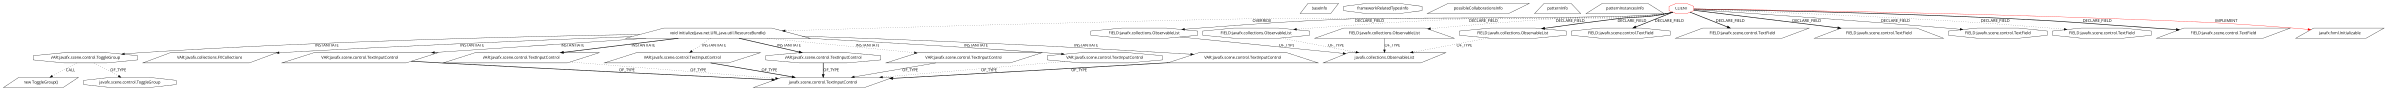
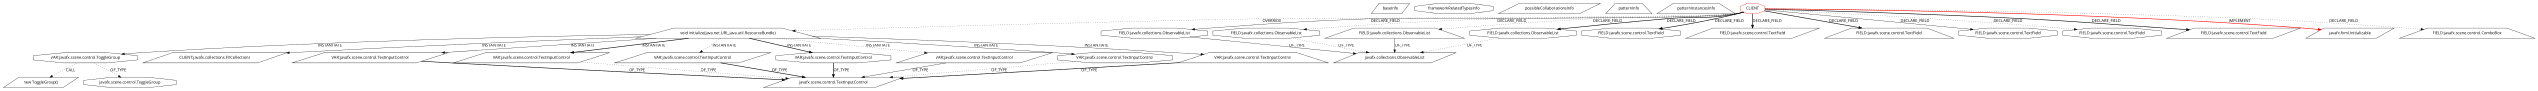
(2001, 15) -> (2042, 14)
none -> (2467, 33)
(210, 58) -> (215, 58)
